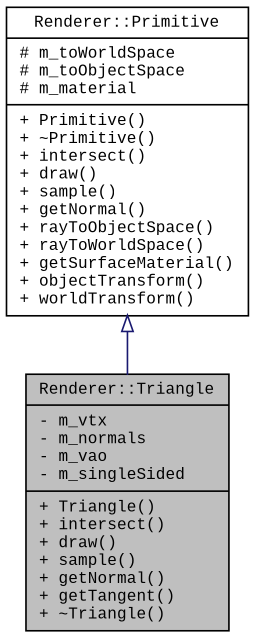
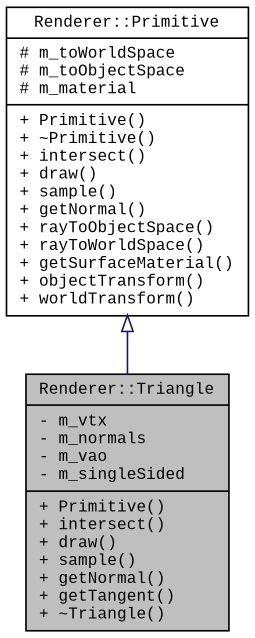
(98, 507) -> (103, 507)
